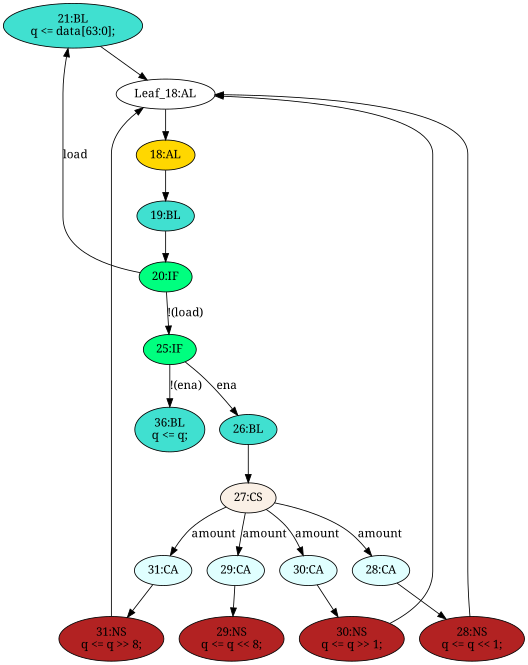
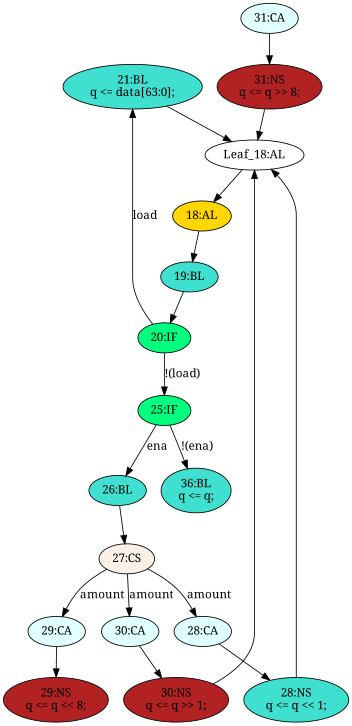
(197, 524) -> none
(472, 639) -> (296, 700)
